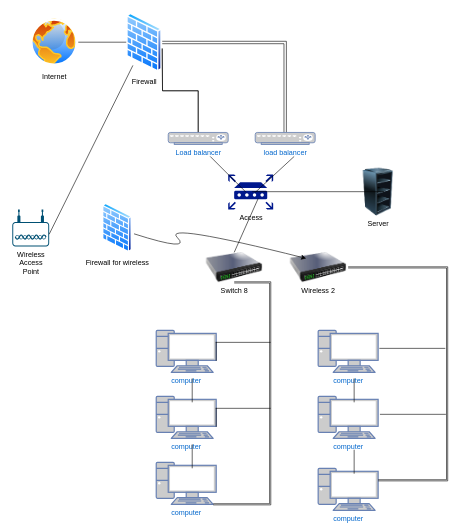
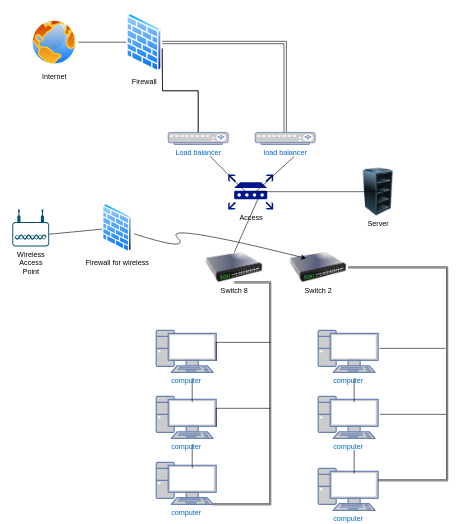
(91, 150) -> (75, 232)
(319, 291) -> (319, 291)
